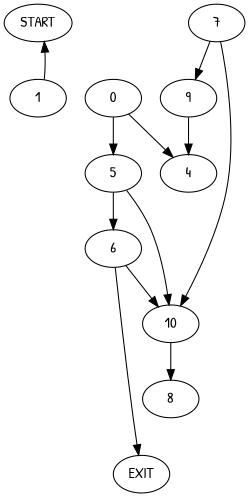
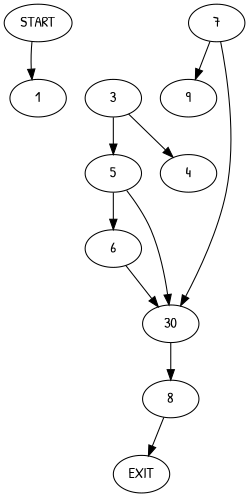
(45, 66) -> (31, 55)
(113, 98) -> (113, 98)
(189, 131) -> none
(171, 324) -> (171, 324)
(125, 356) -> (158, 432)
